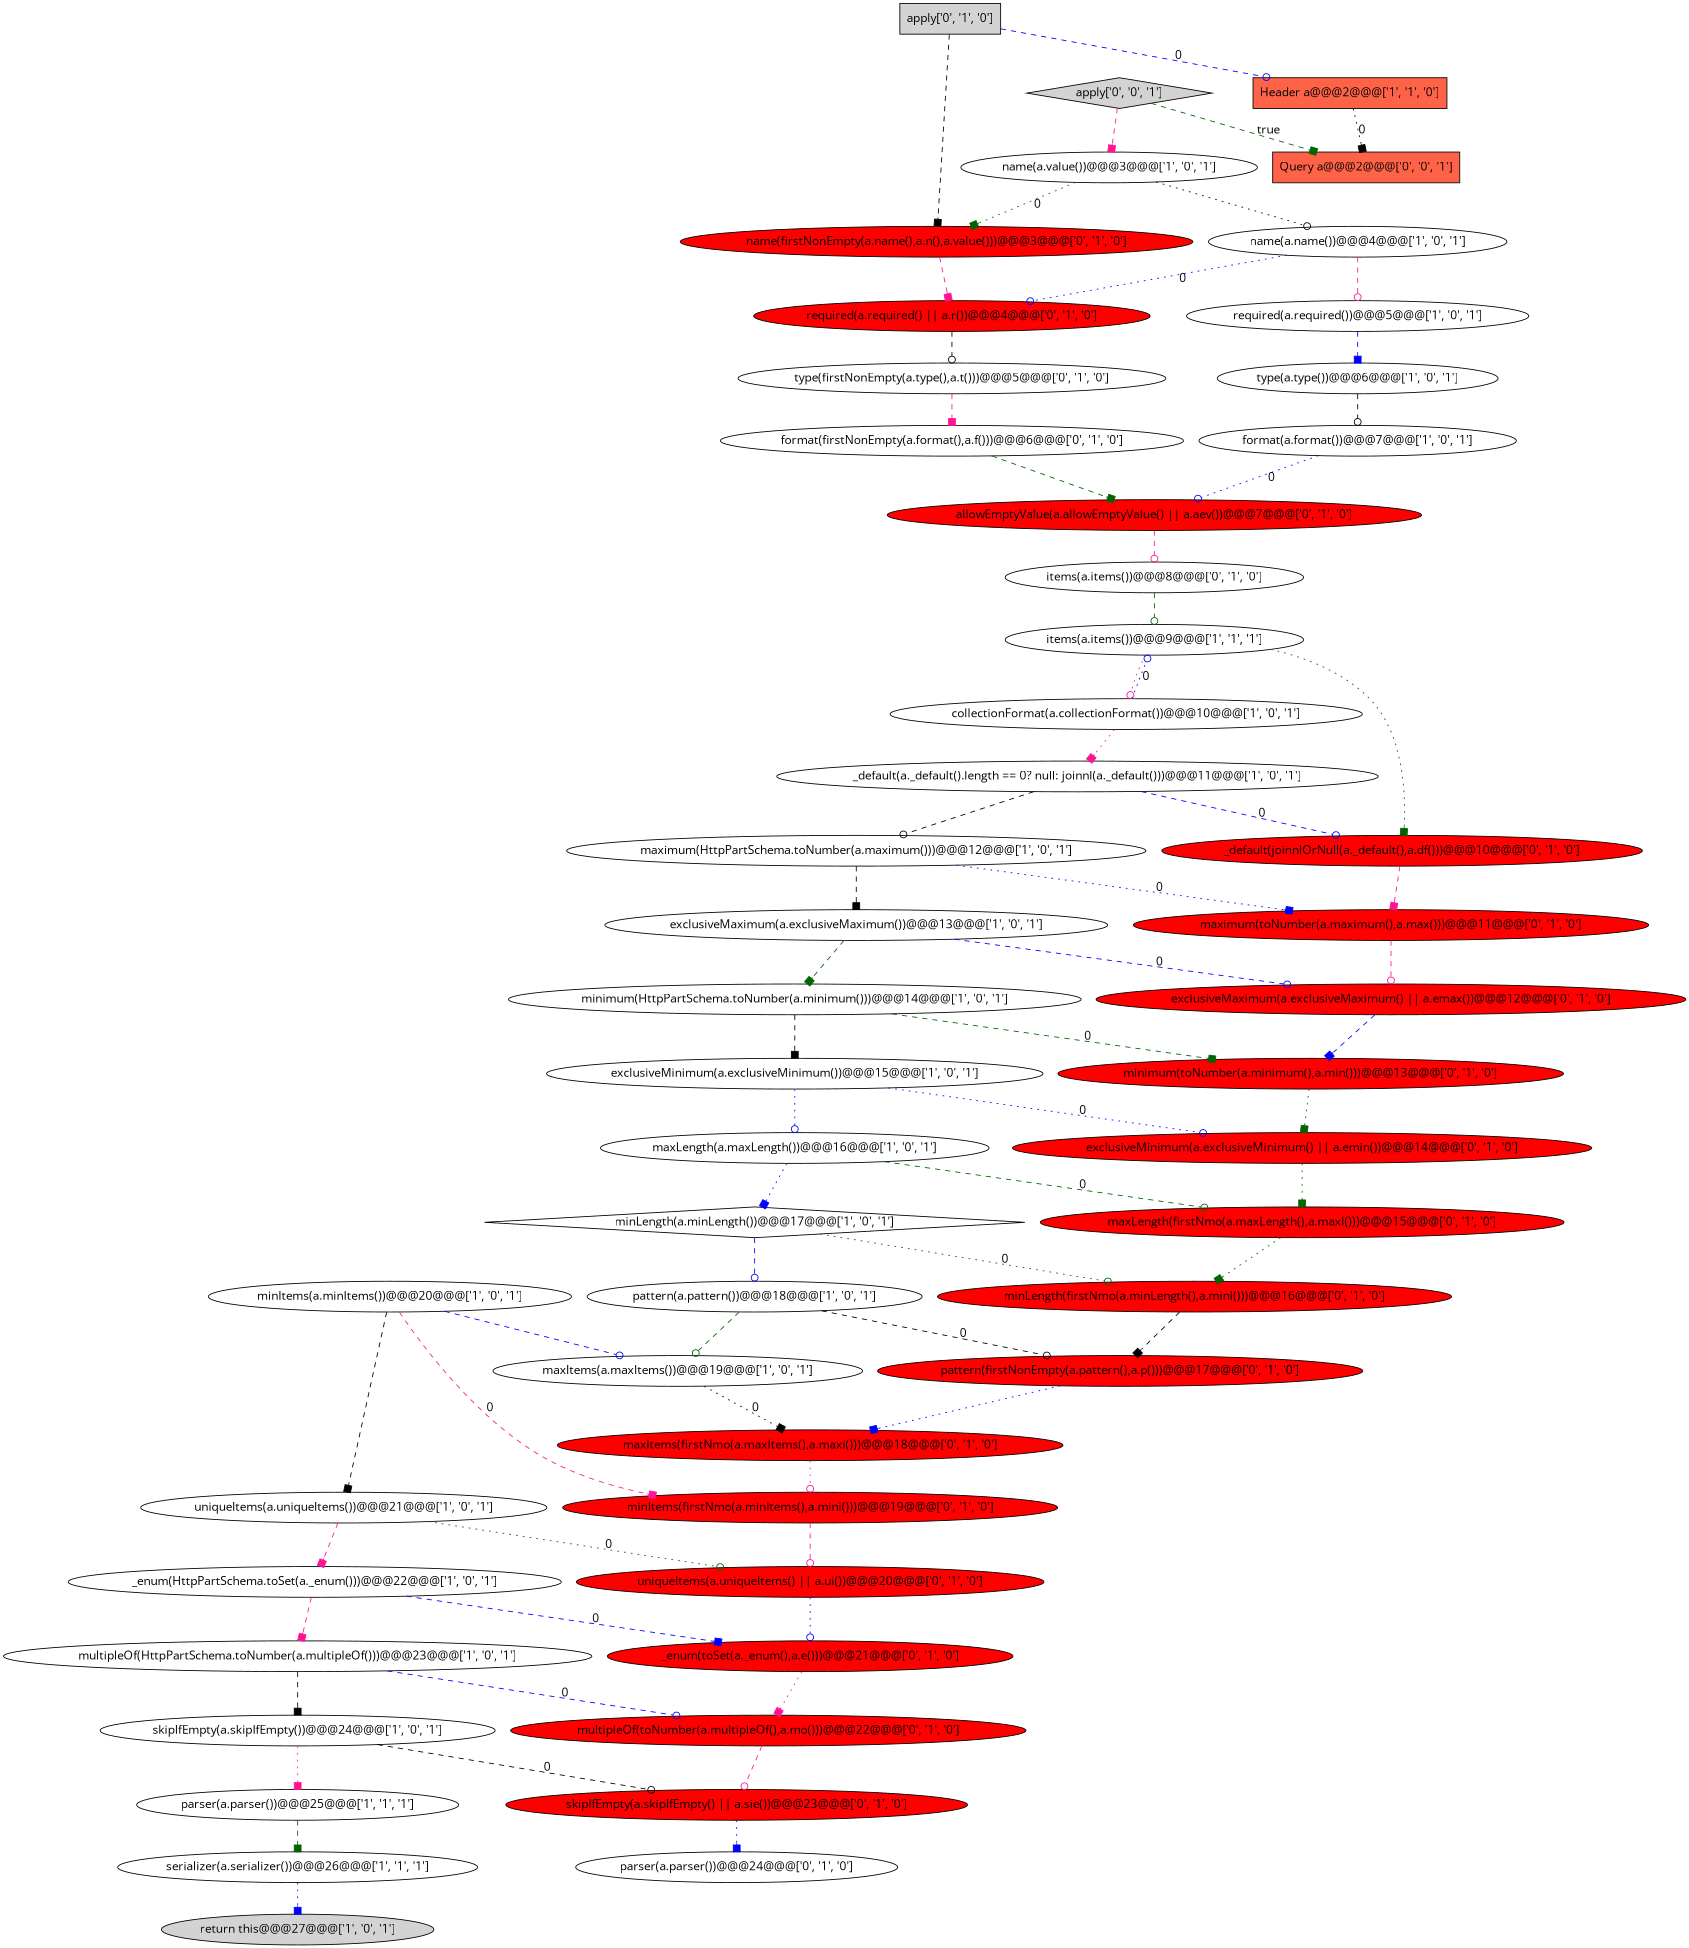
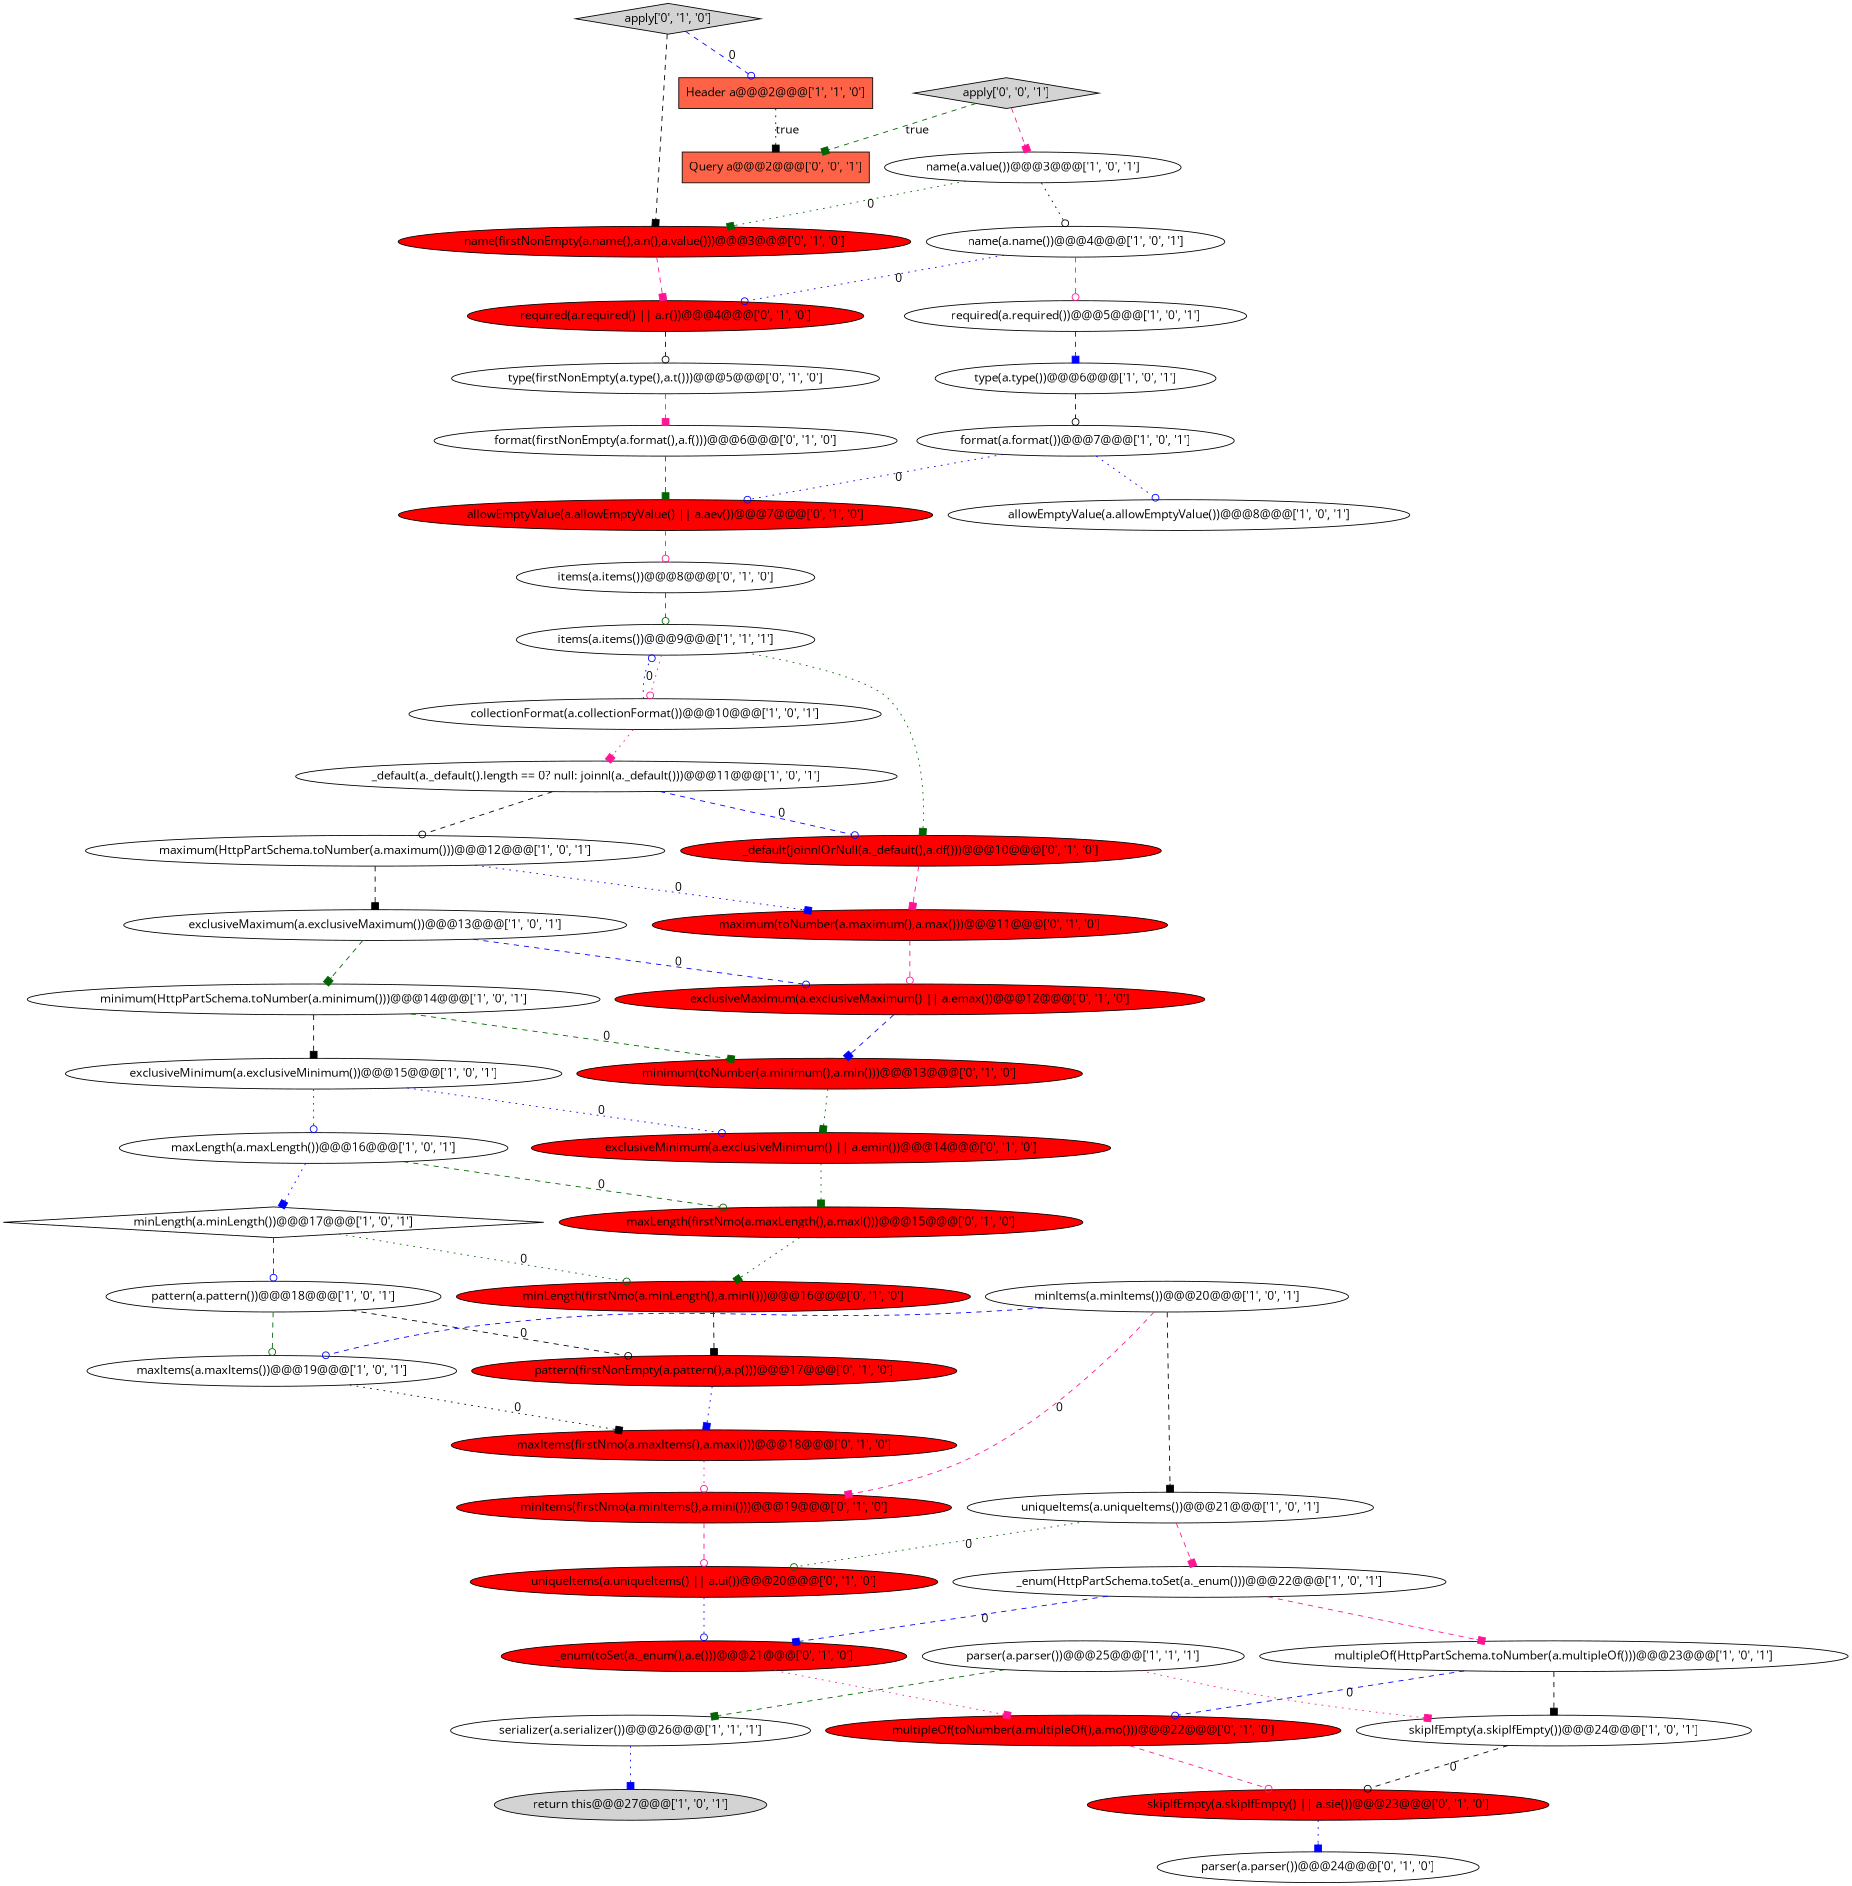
(950, 19) -> (668, 19)
(1362, 130) -> (788, 130)
none -> (1179, 515)
(298, 1763) -> (1260, 1695)
